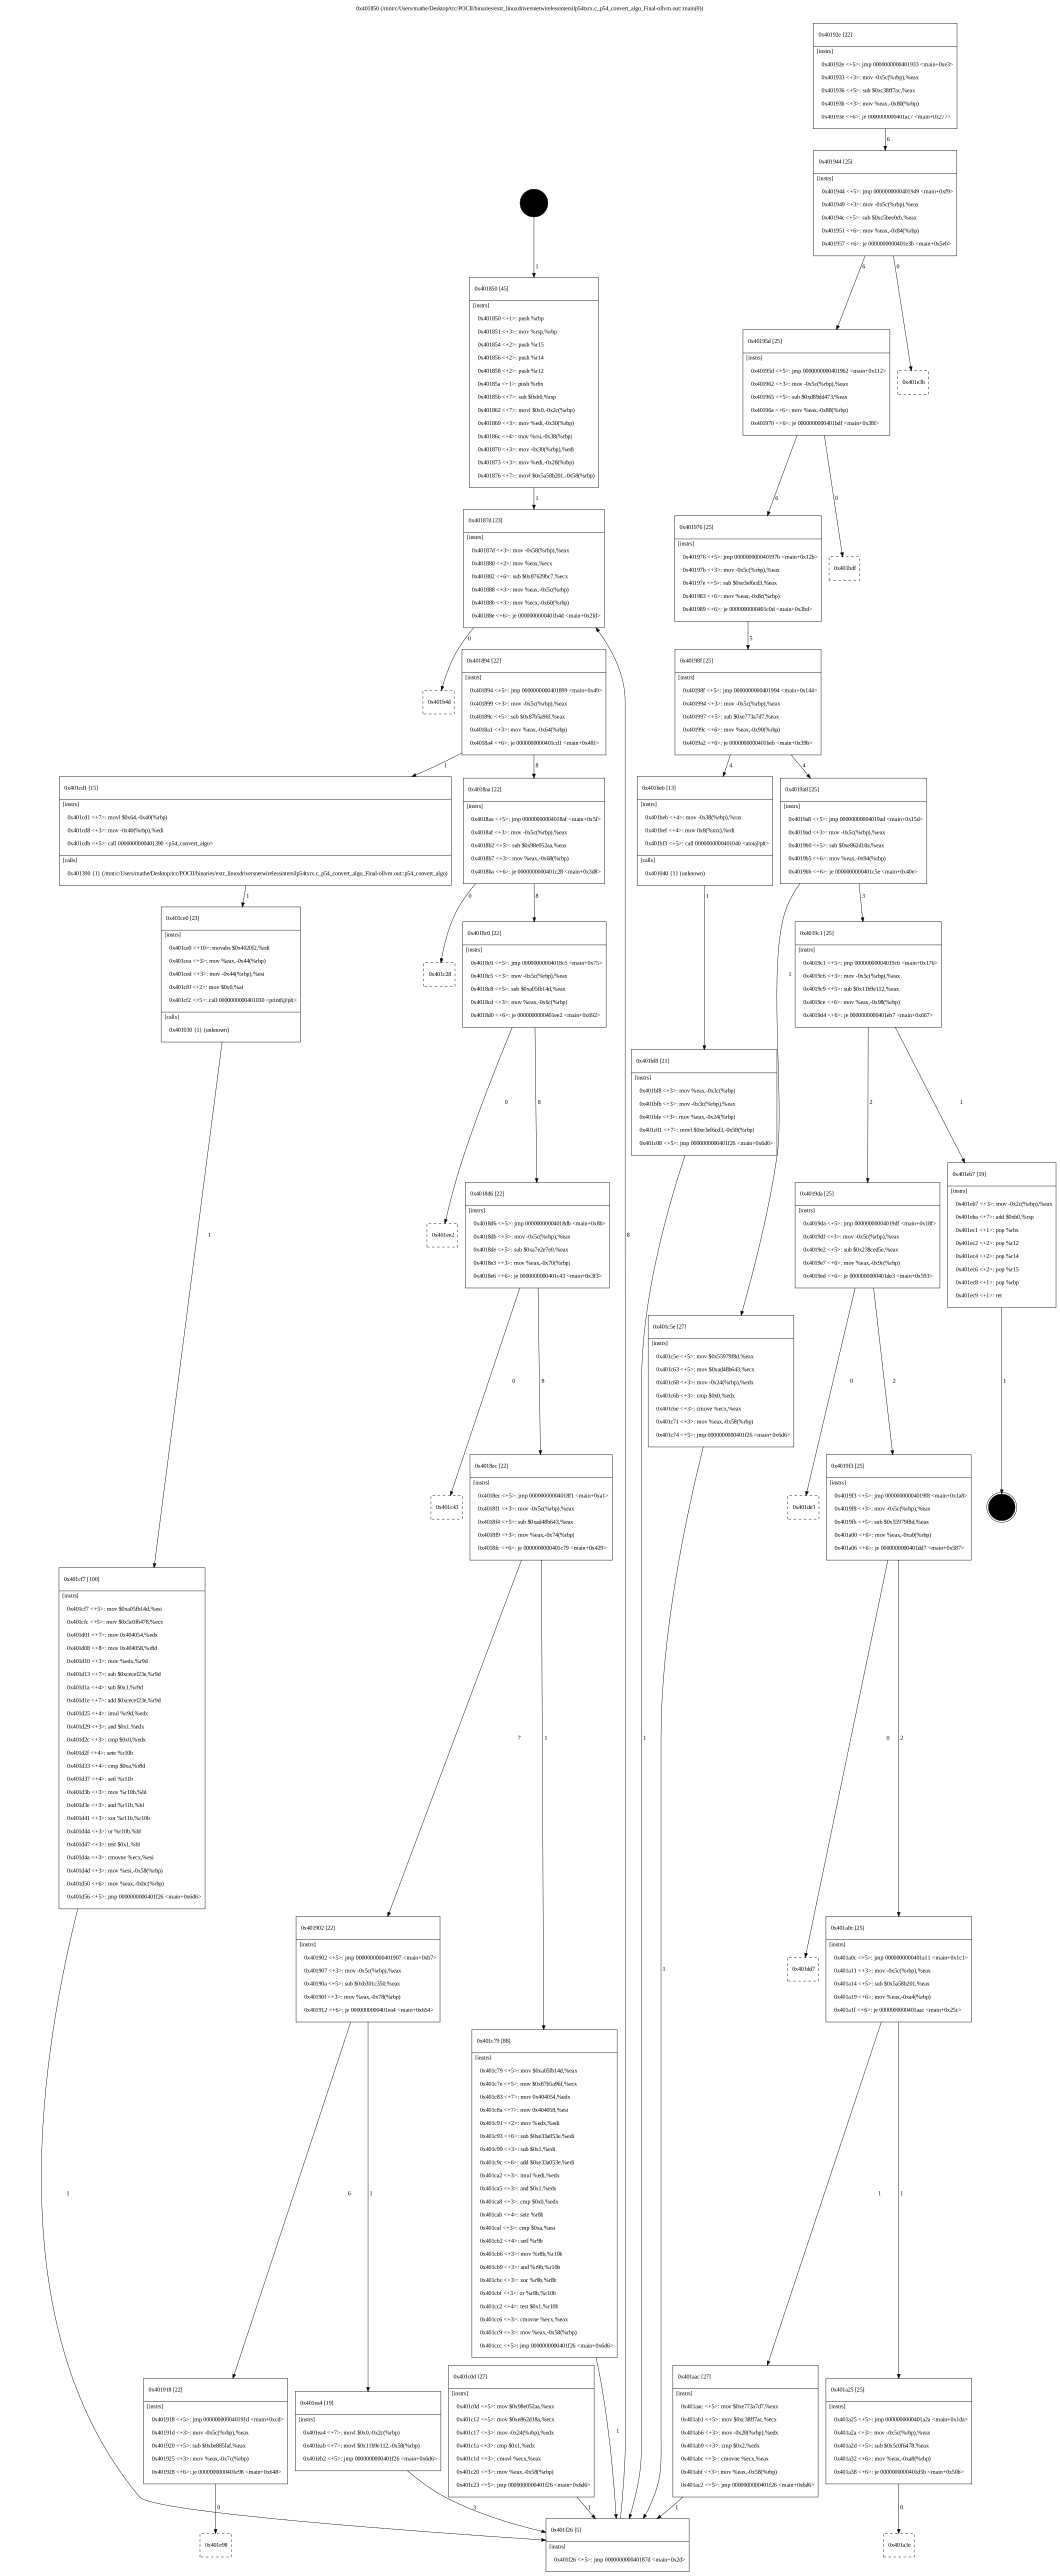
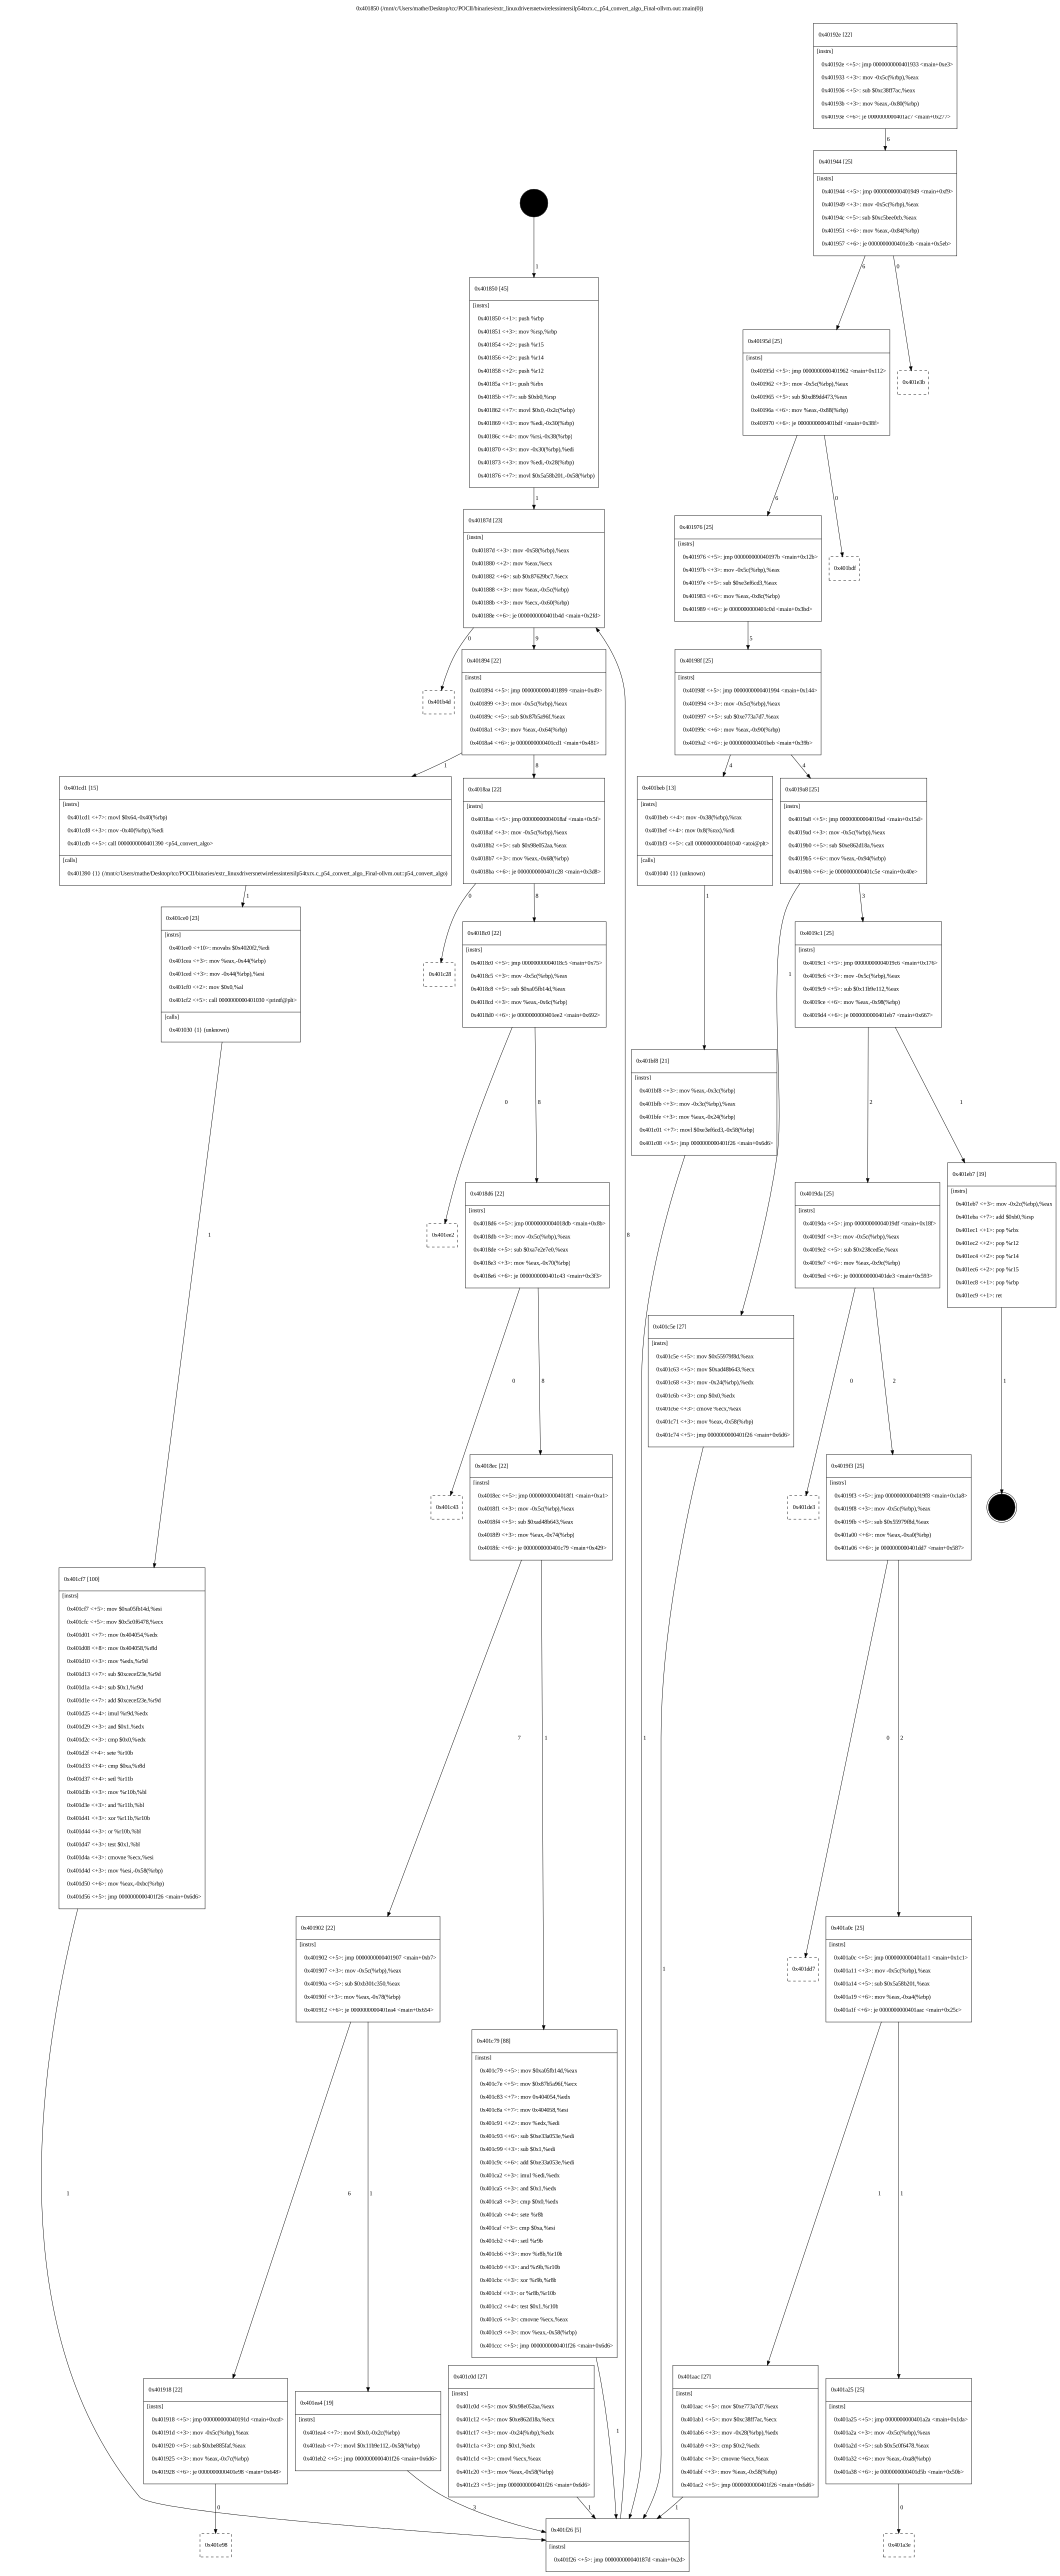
none -> (534, 636)
